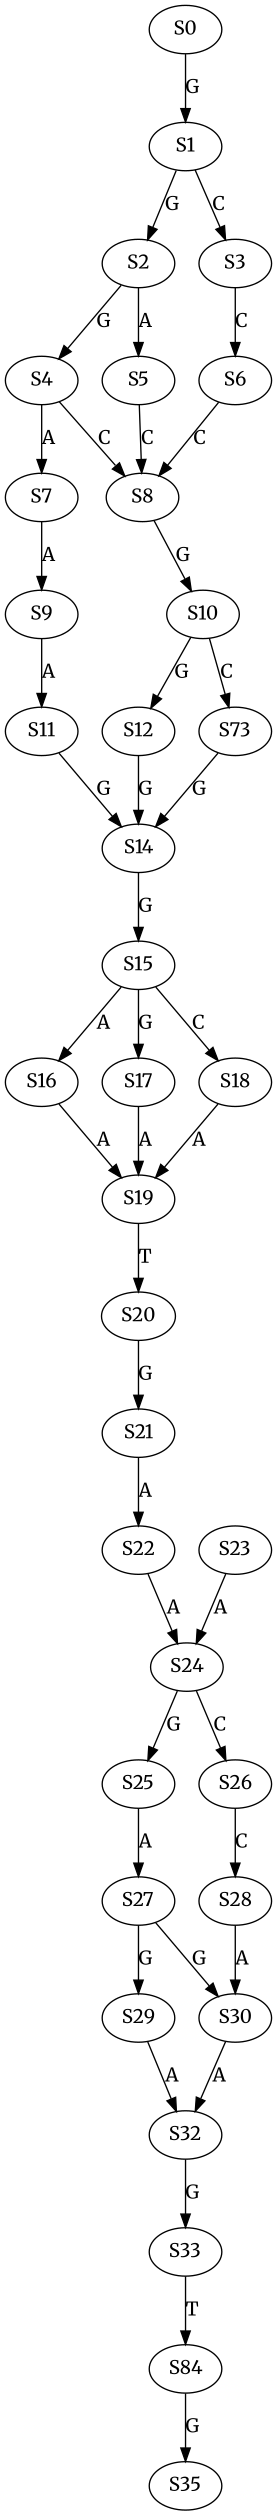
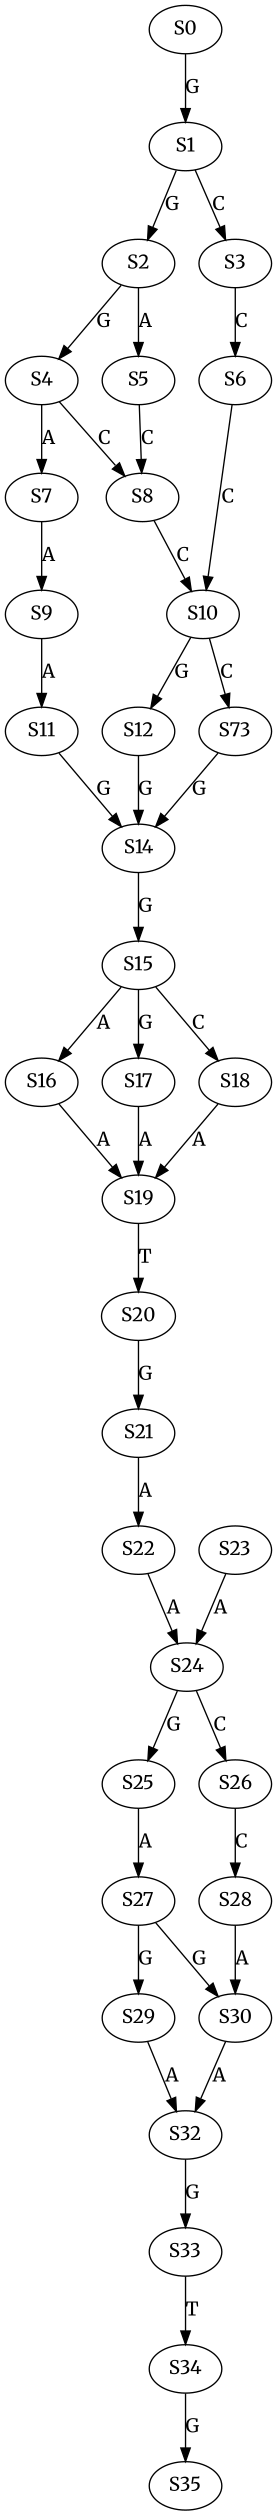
(193, 434) -> (220, 491)
(184, 556) -> (184, 556)
(186, 2369) -> (186, 2369)
